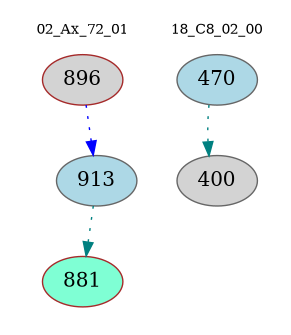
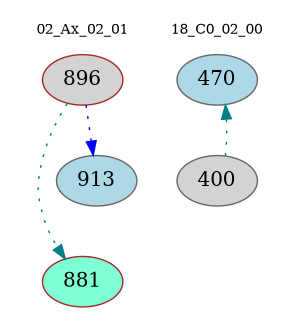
(83, 30) -> (83, 30)
(217, 30) -> (217, 30)
(208, 123) -> (227, 138)
(91, 224) -> (39, 174)
